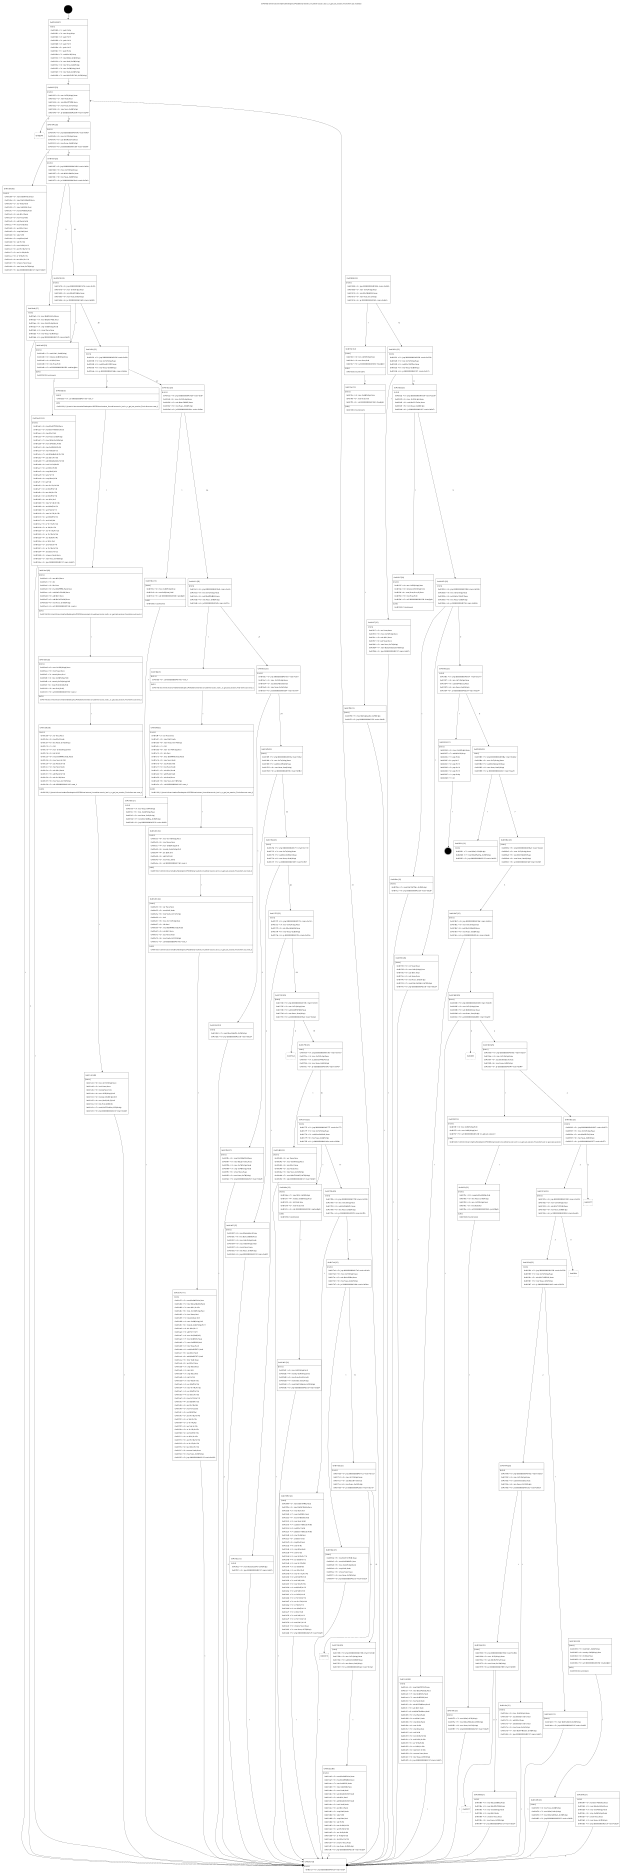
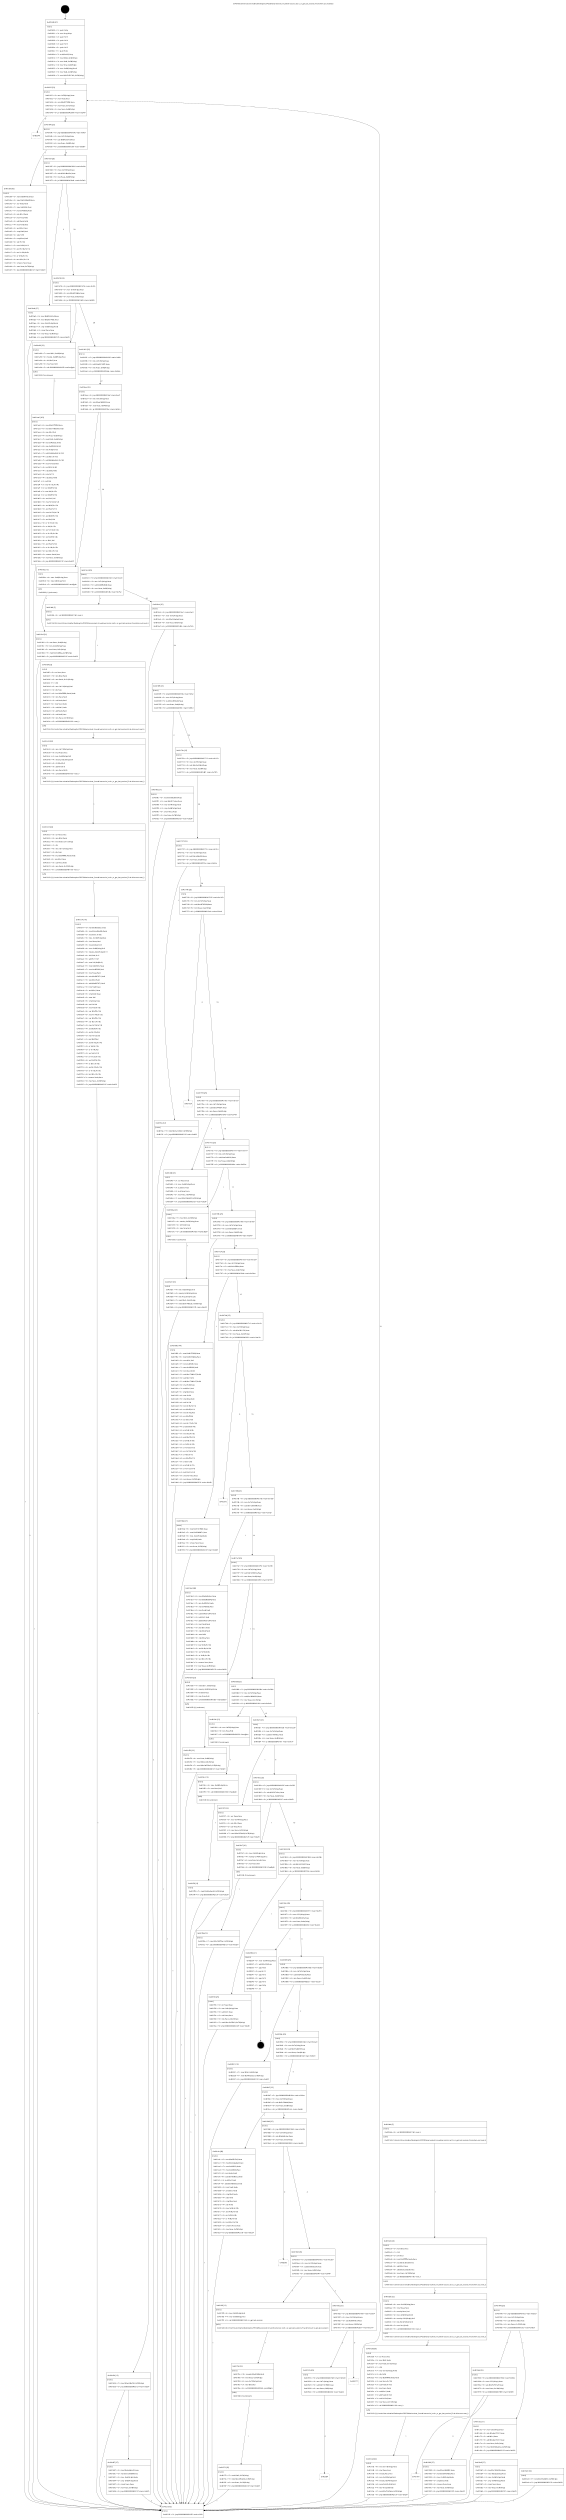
(107, 381) -> none
(421, 738) -> (231, 1904)
(266, 1043) -> (128, 2424)
(544, 1274) -> none
(444, 1479) -> (207, 2290)
none -> (252, 1569)
